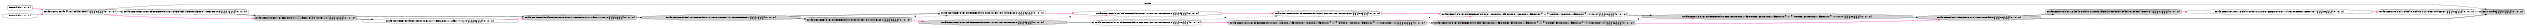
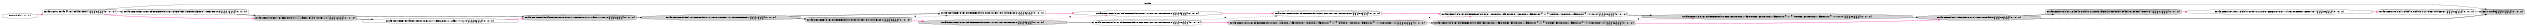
(20, 8) -> none
